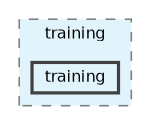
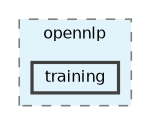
(75, 34) -> (75, 34)
